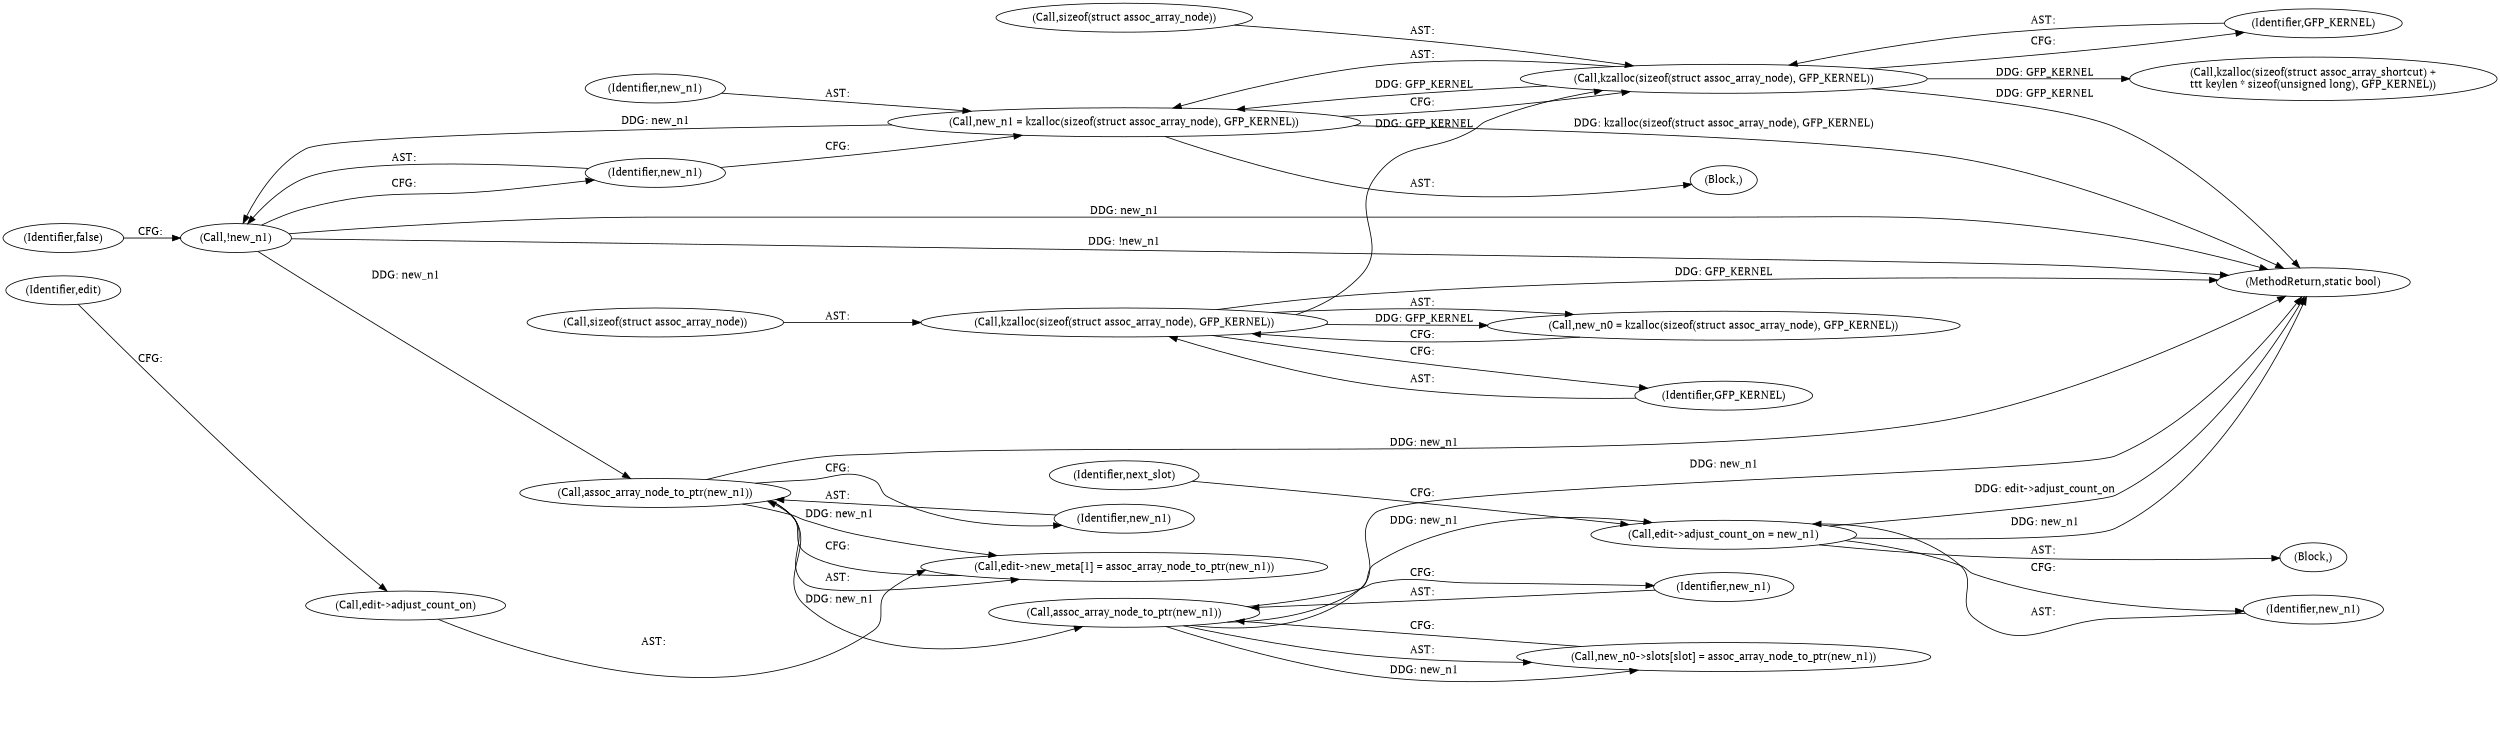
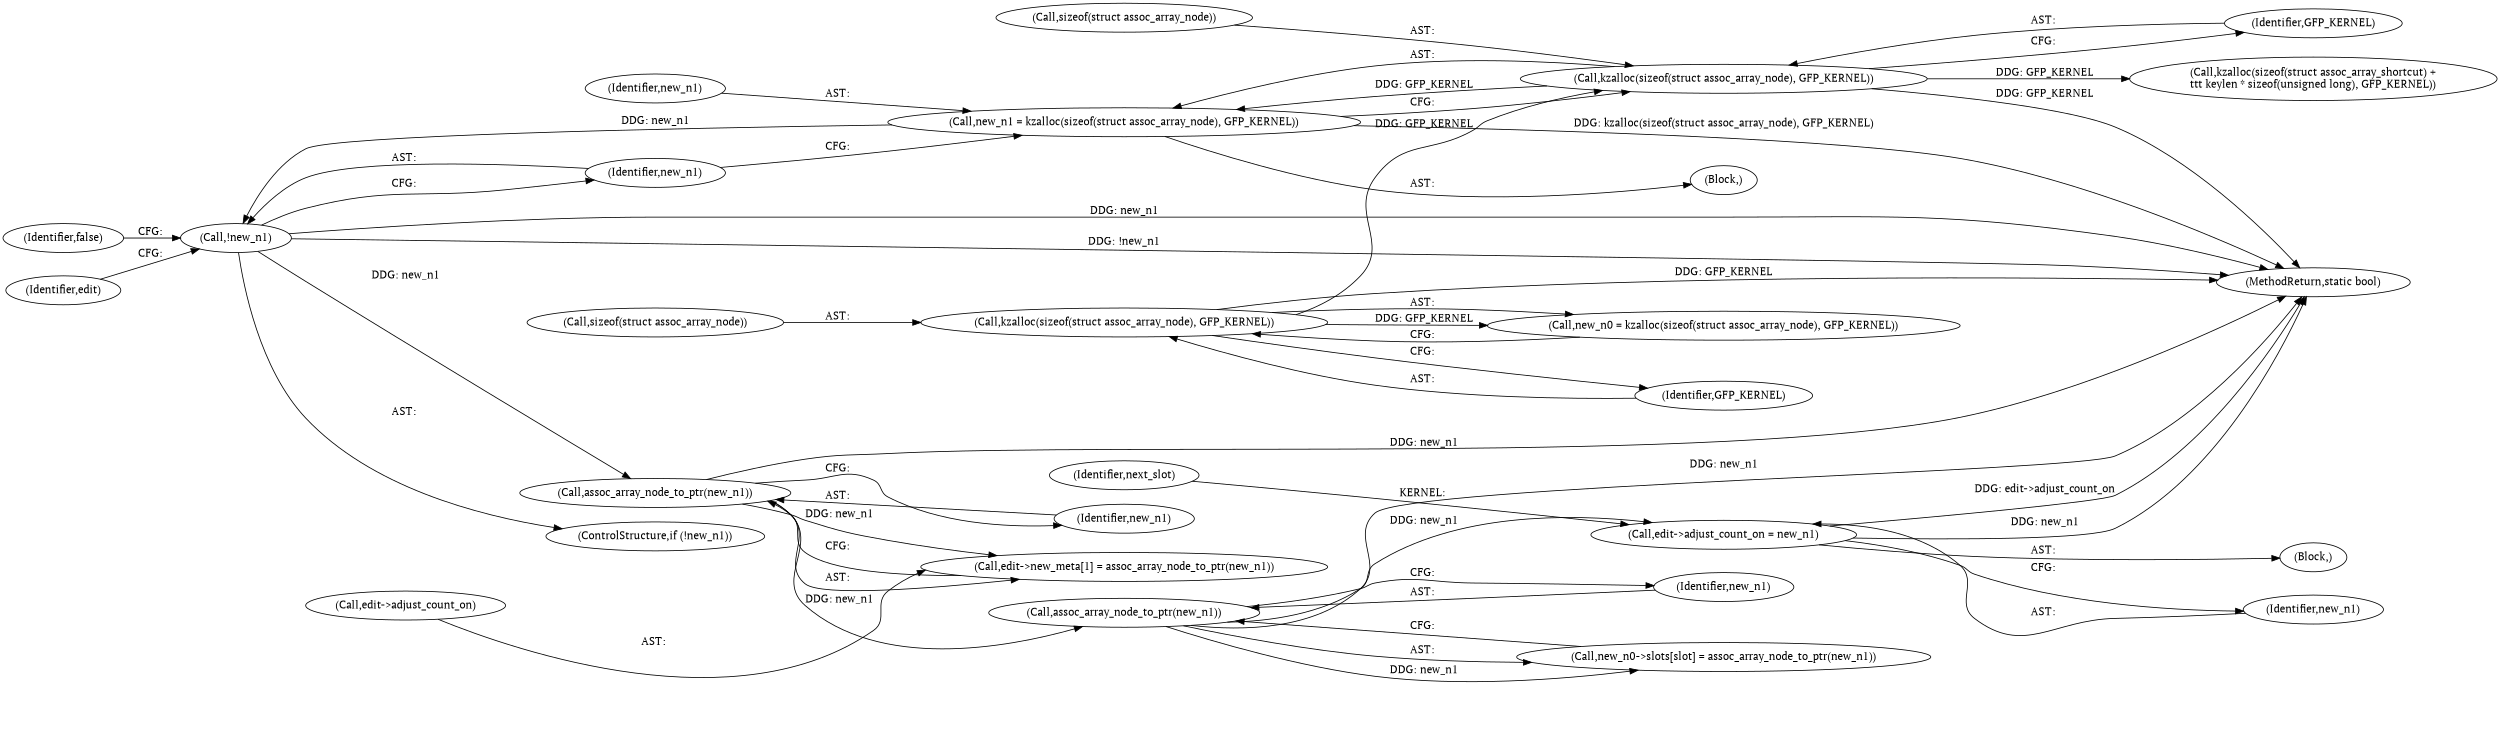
(226, 449) -> (146, 265)
(1424, 493) -> (1424, 493)
none -> (655, 536)
